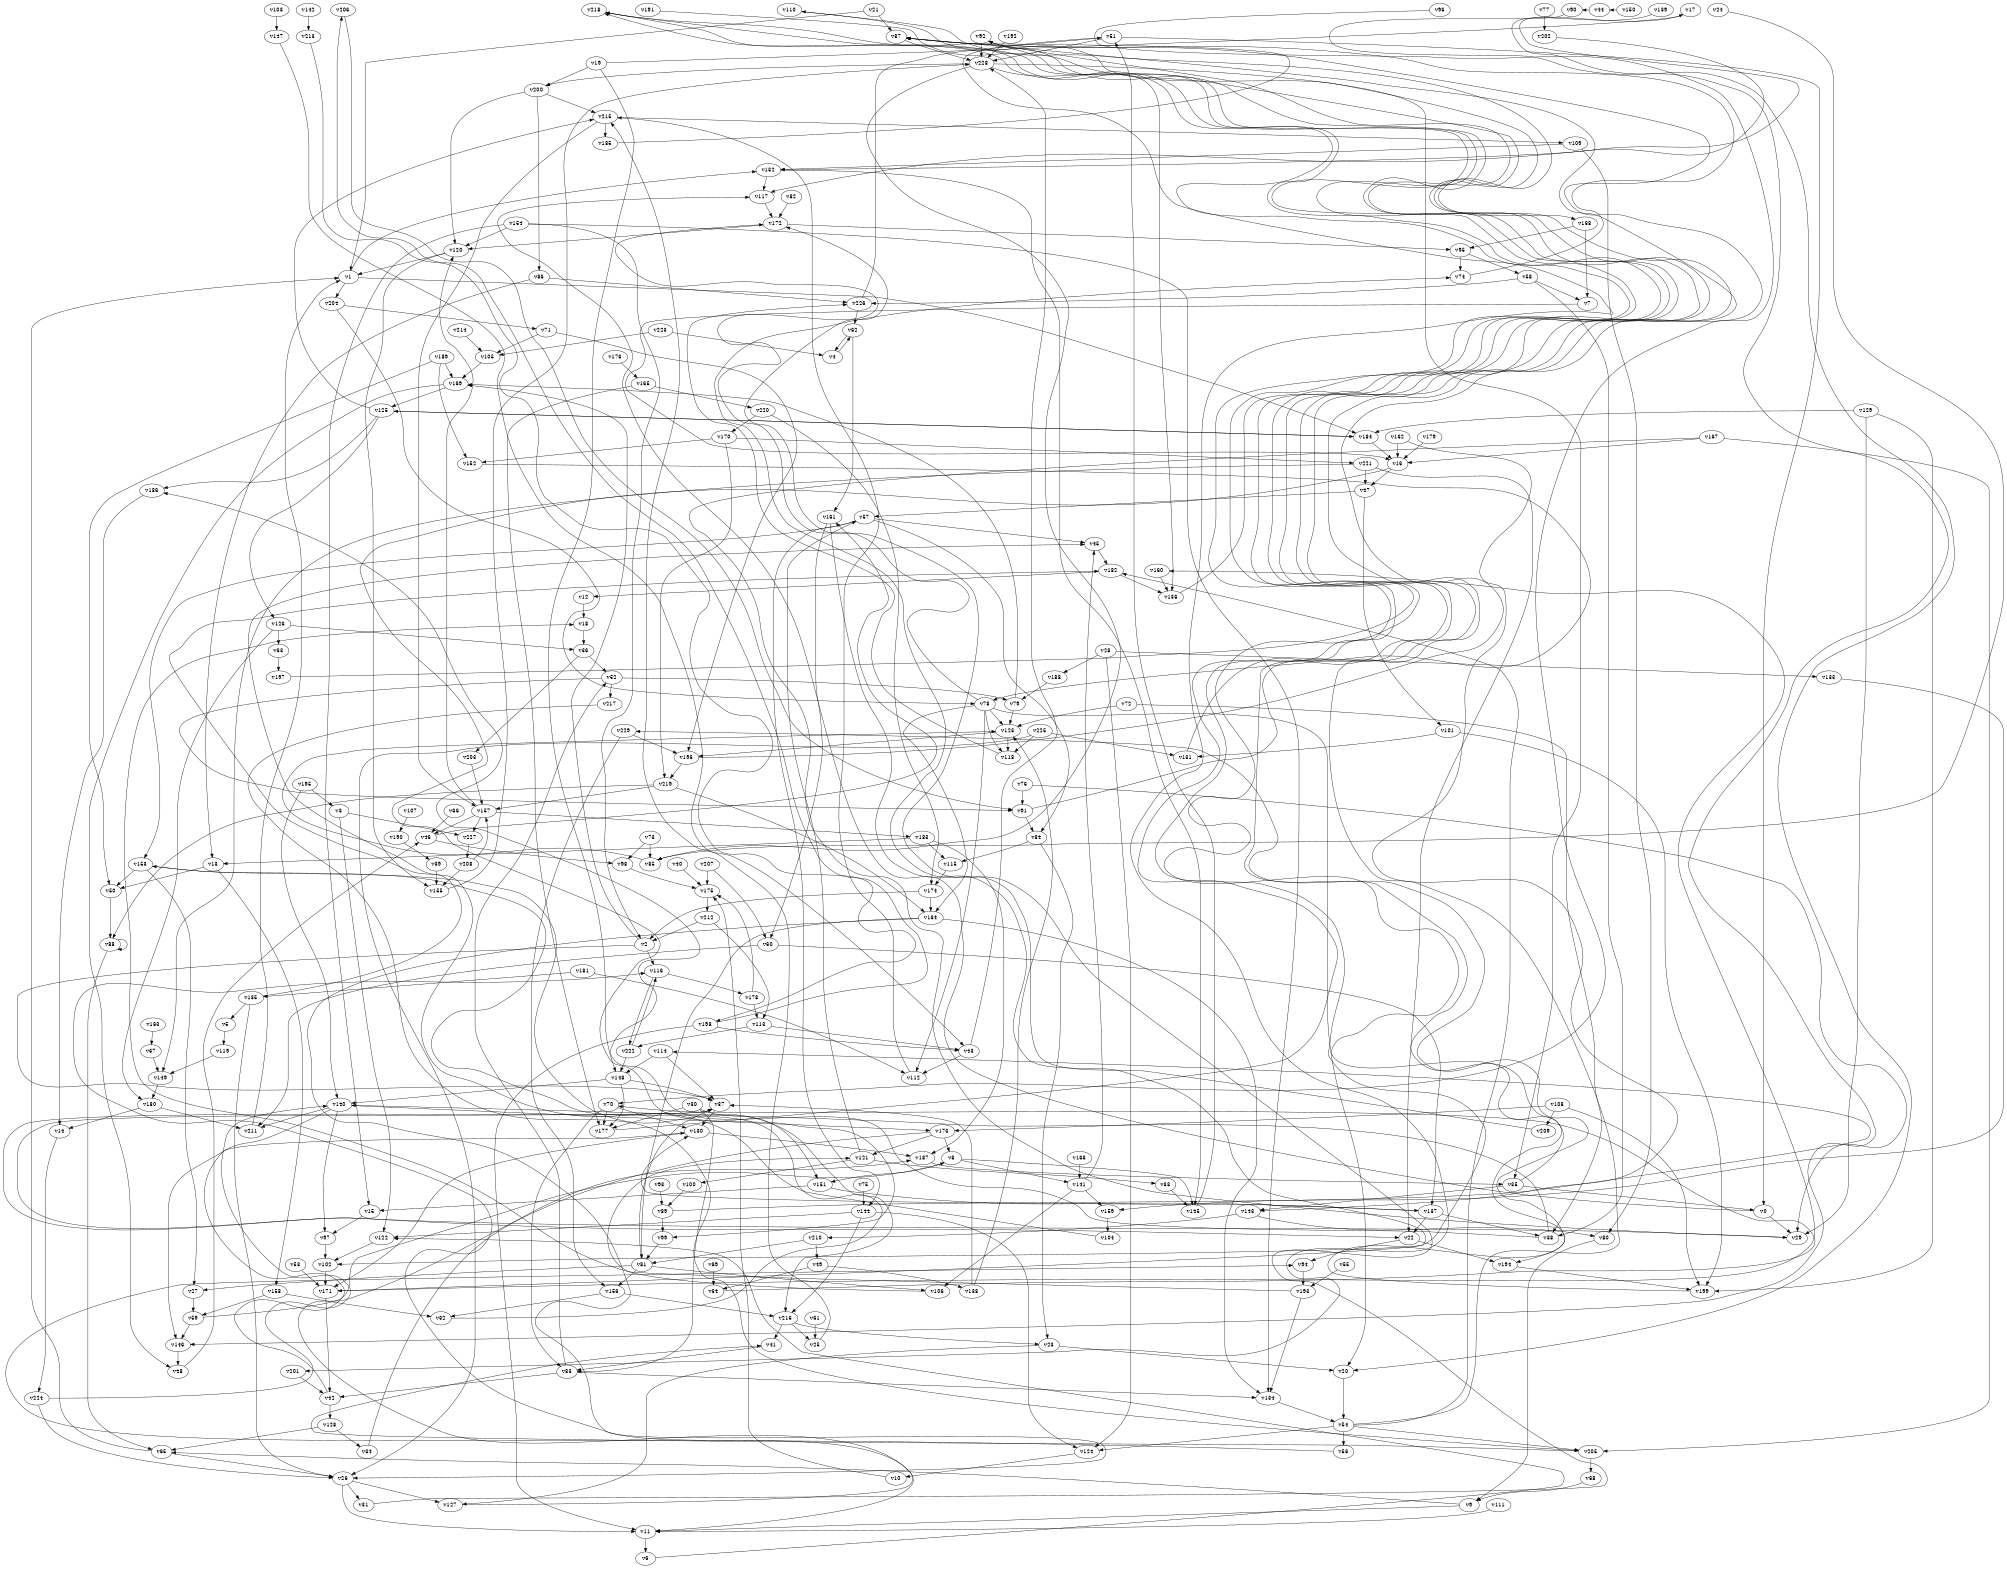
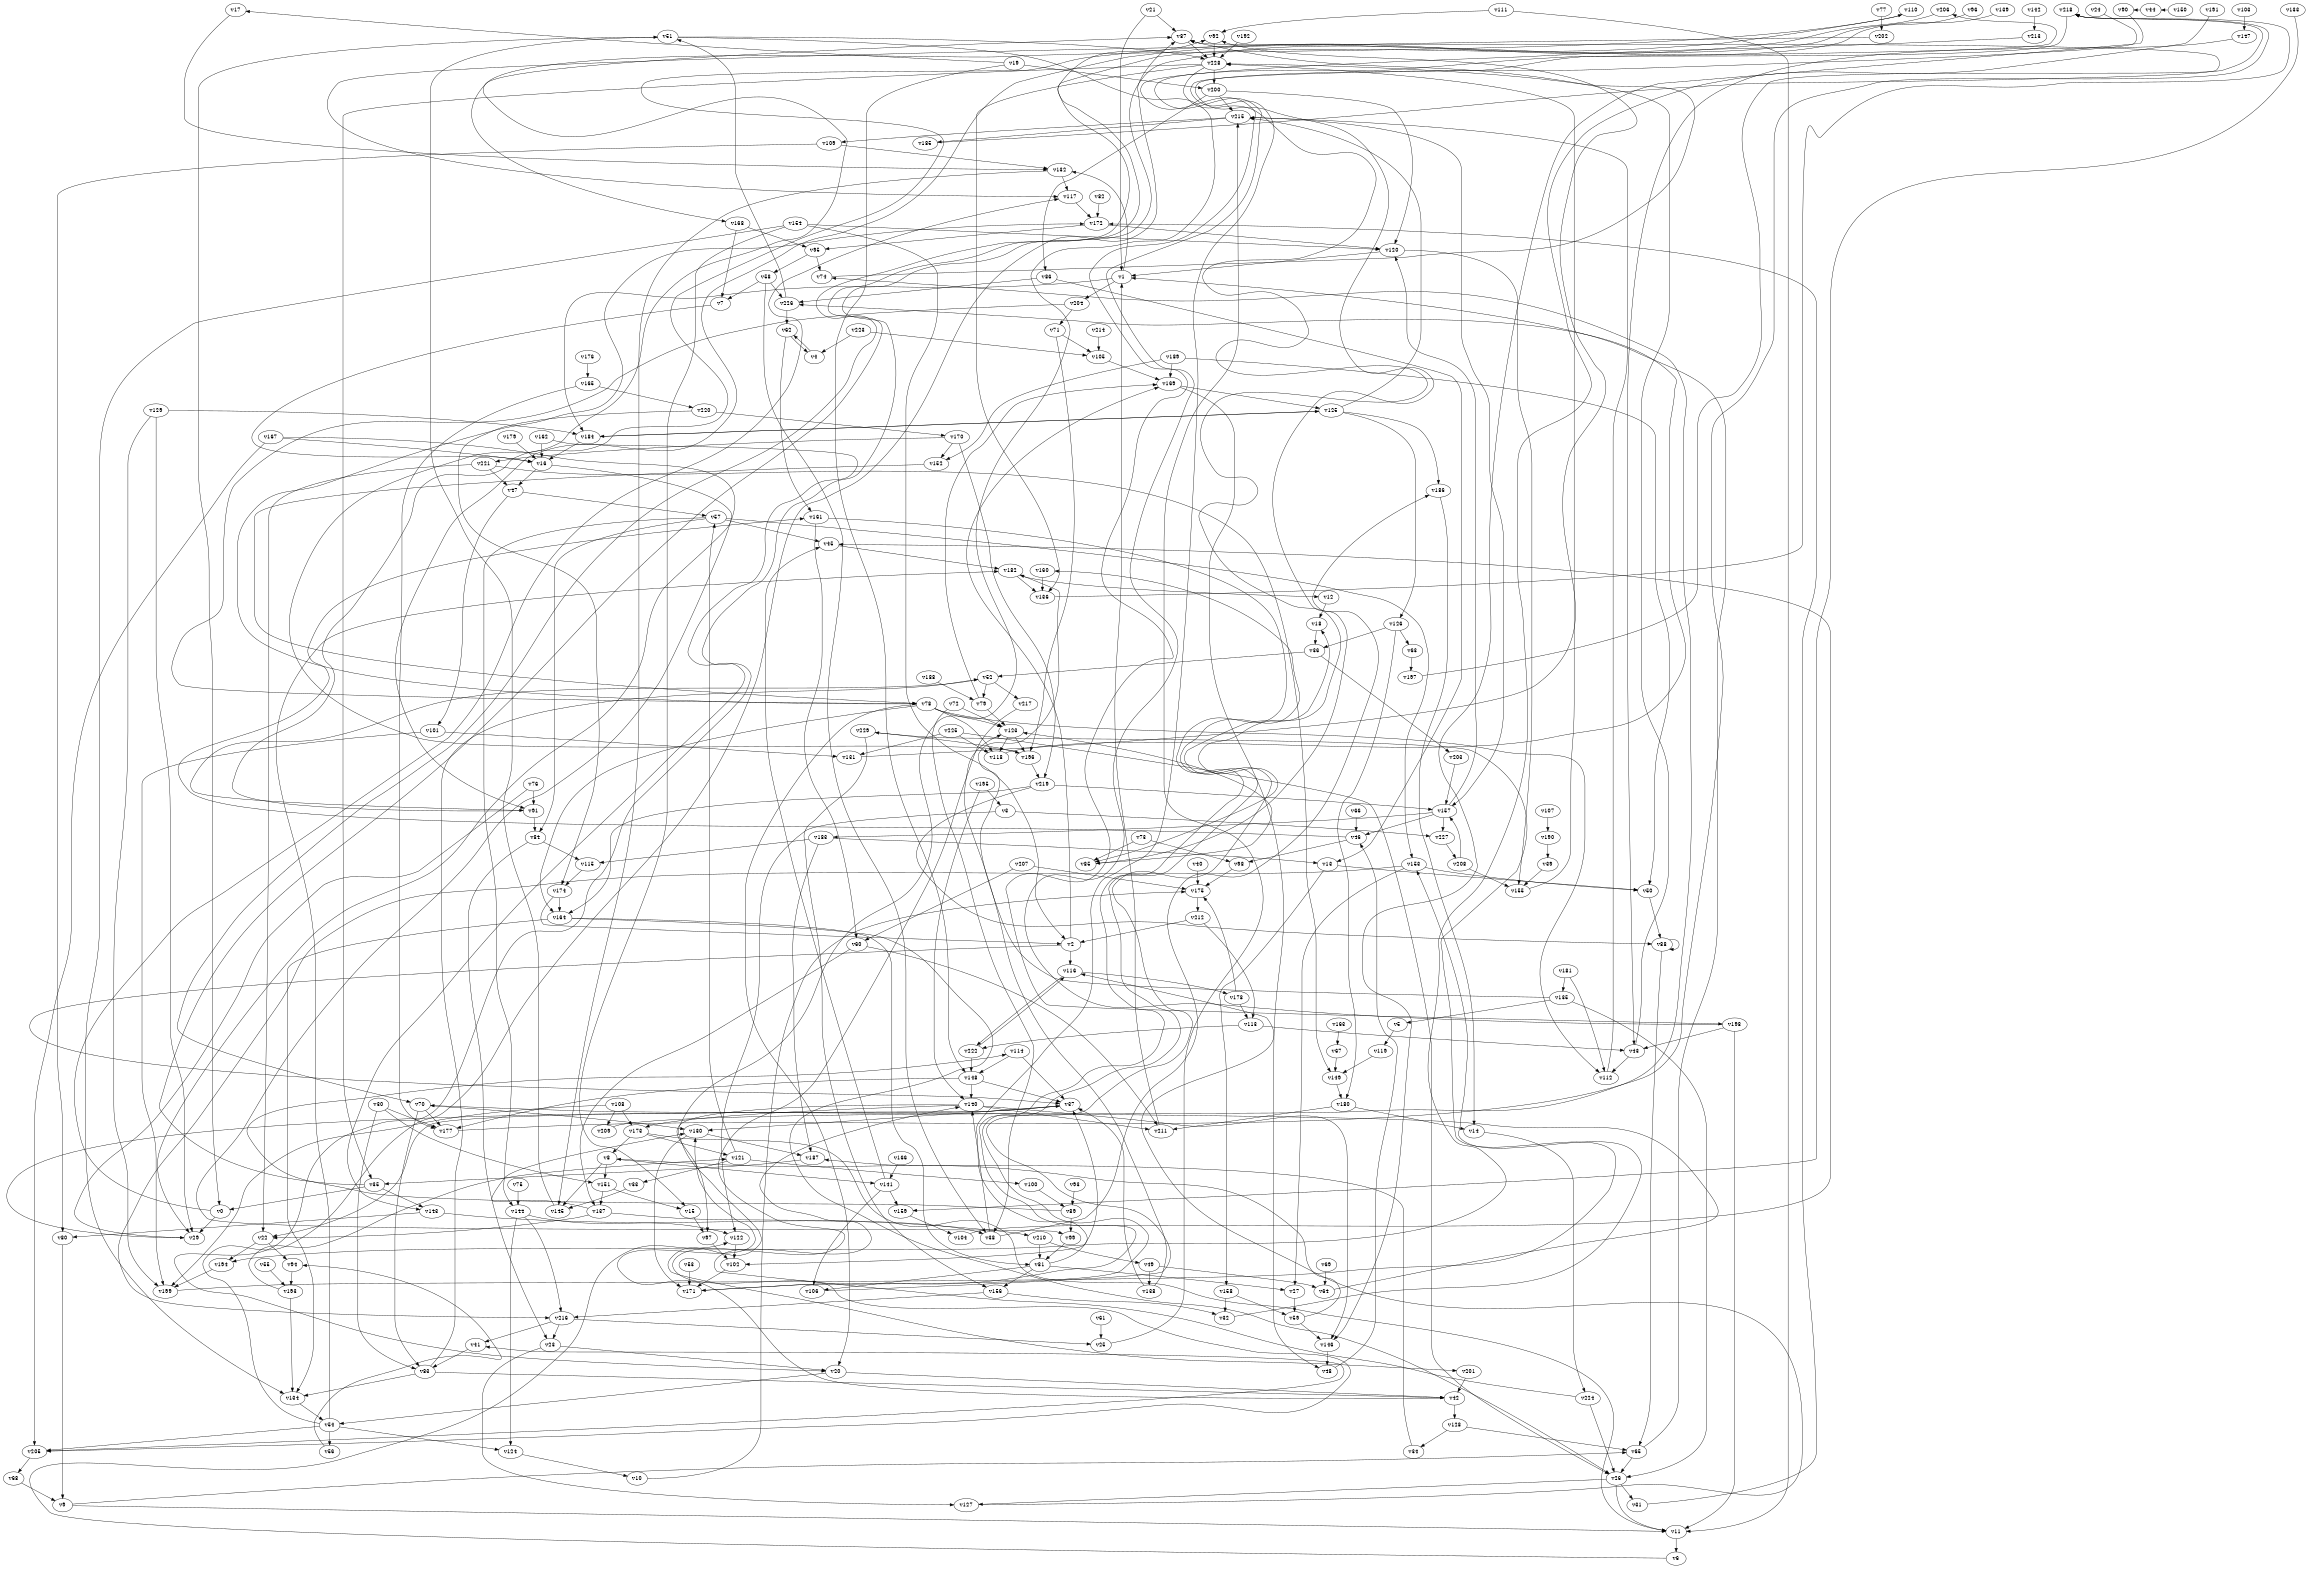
none -> (1357, 16)
(1106, 651) -> none
(328, 1345) -> (1143, 1385)
